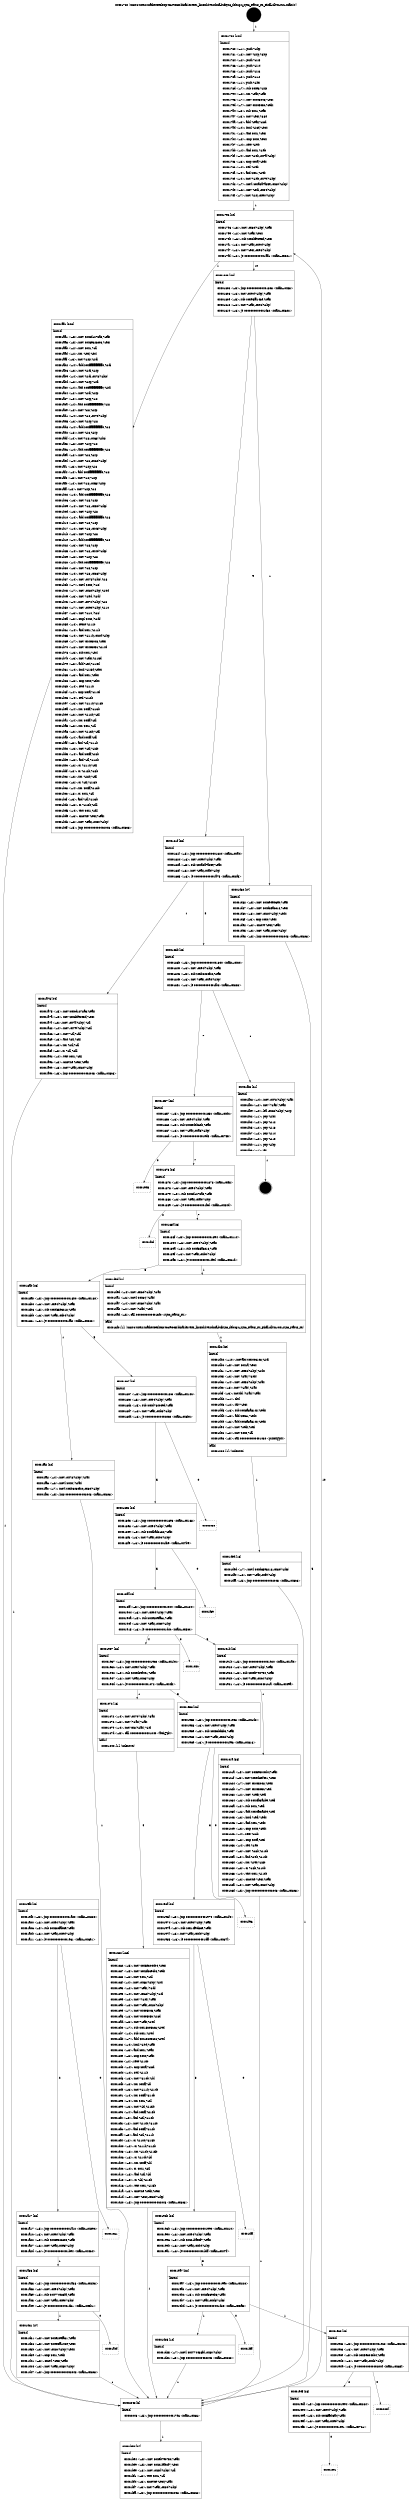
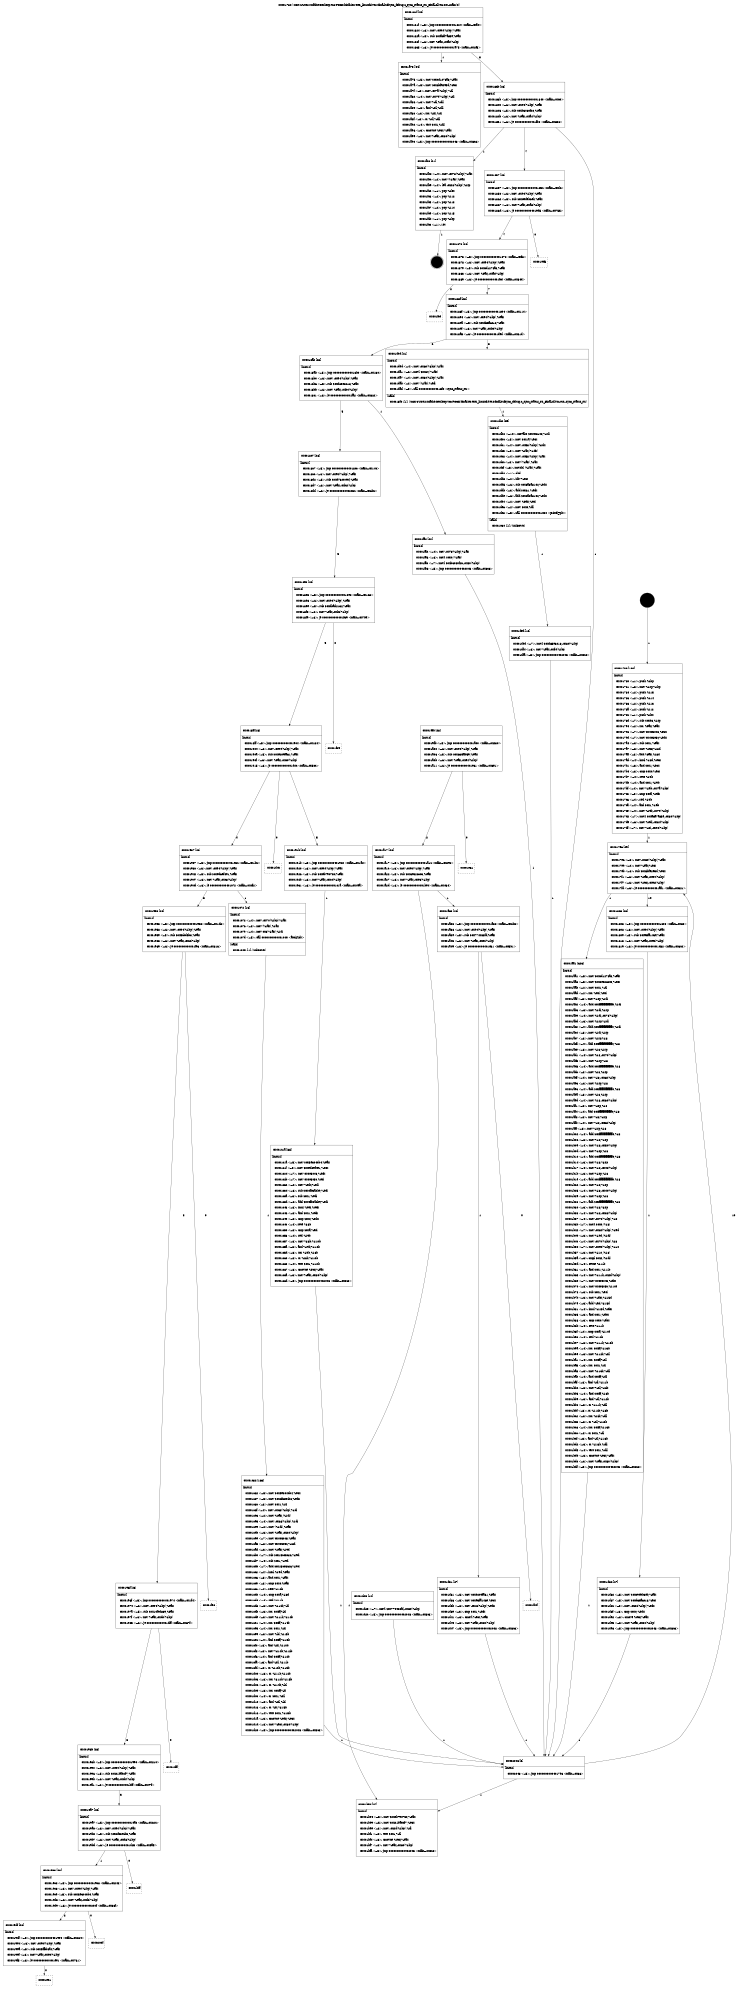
(229, 575) -> none
(203, 1270) -> (488, 344)
none -> (405, 1353)
(208, 1526) -> none
(312, 1569) -> (579, 1740)
(12, 1780) -> (563, 934)
(143, 1826) -> (268, 1216)
(200, 2322) -> none
